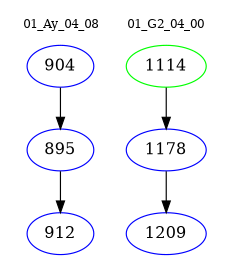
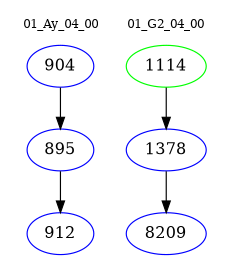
(61, 25) -> (61, 25)
(166, 150) -> (166, 150)
(166, 234) -> (166, 234)
